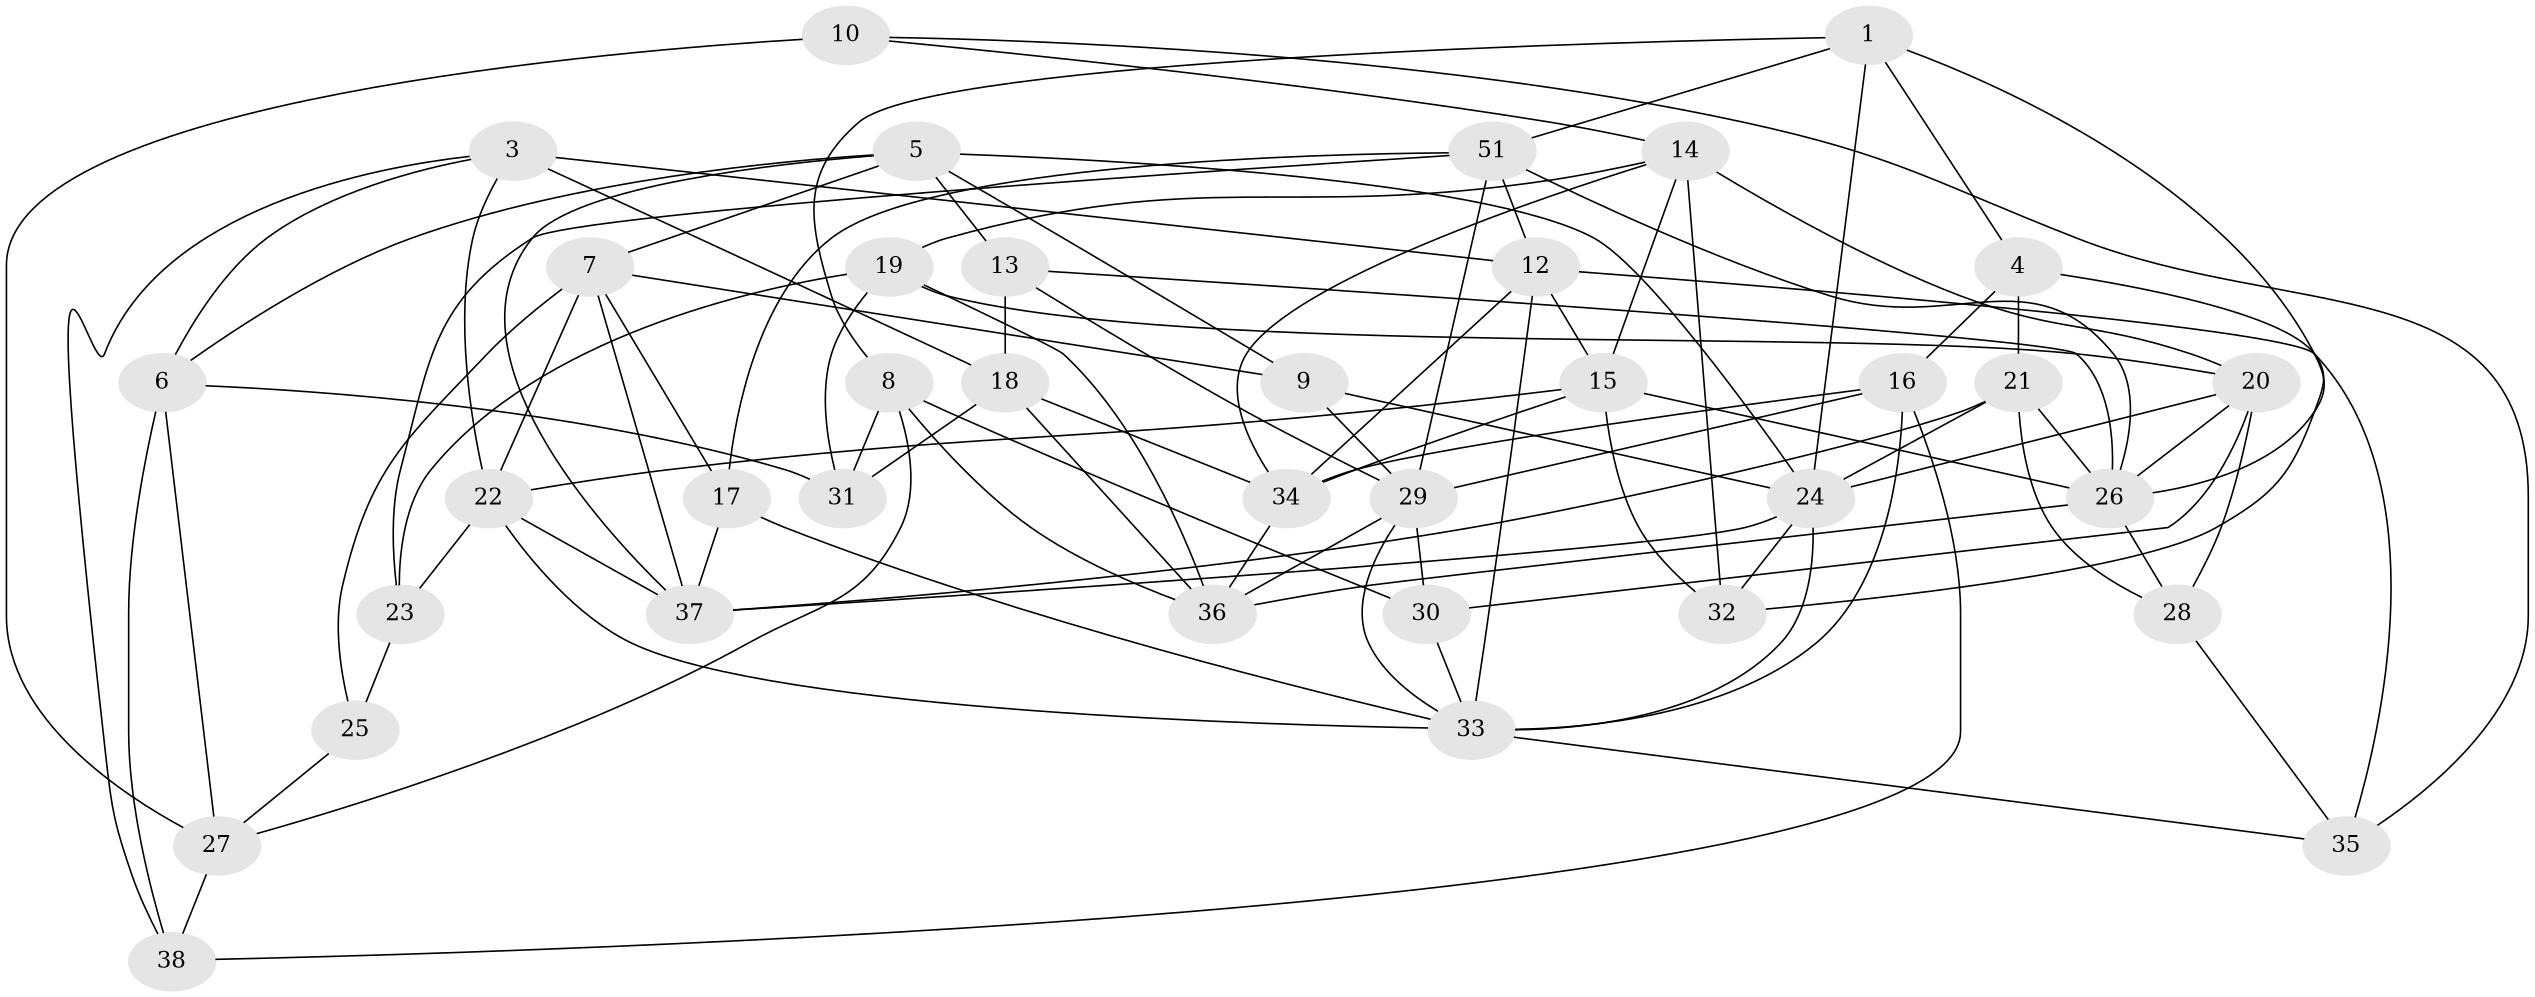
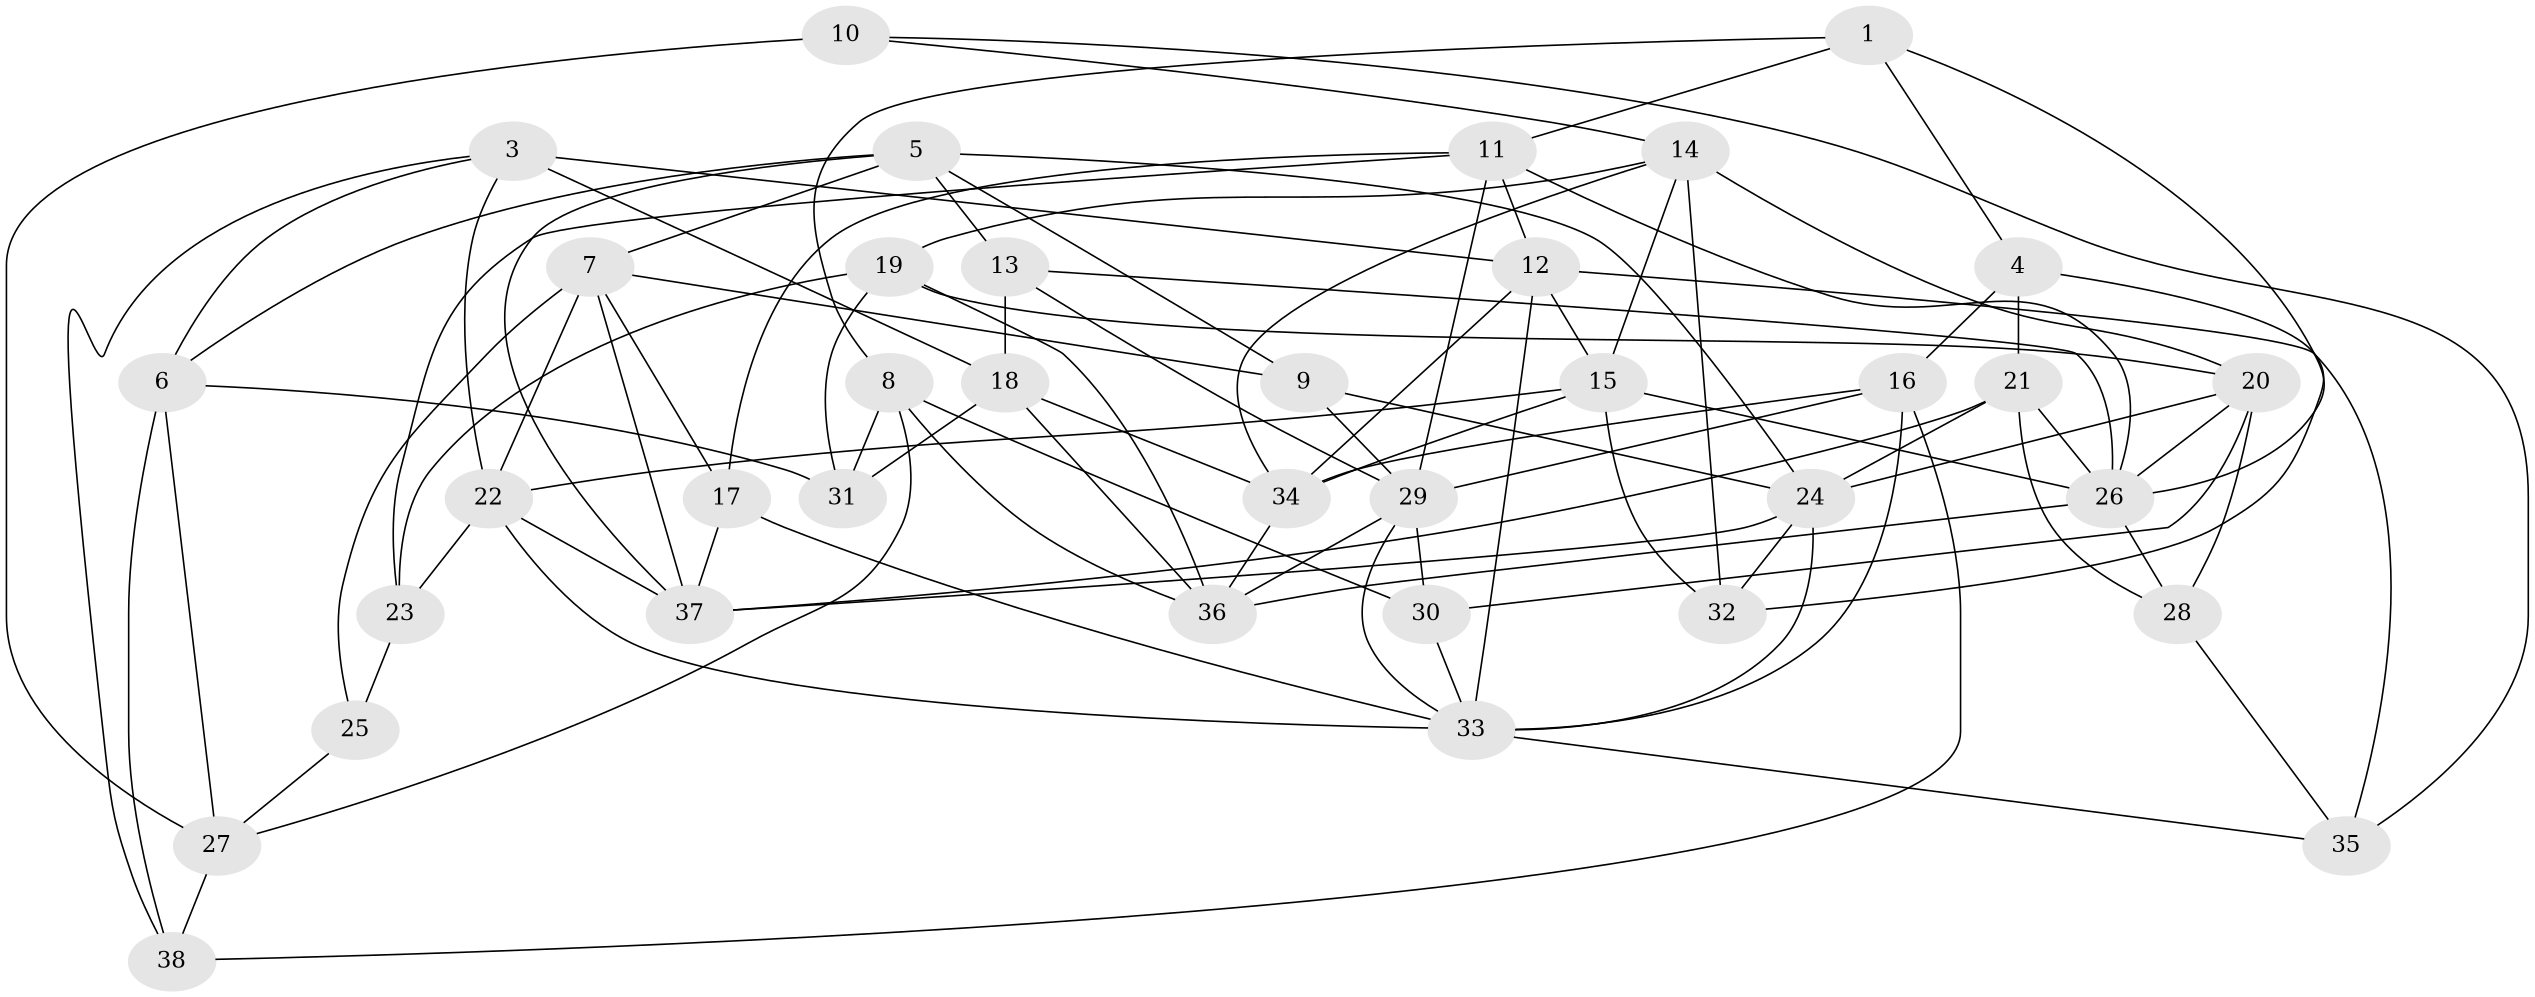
(1493, 151) -> (1493, 151)
(1840, 267) -> none
